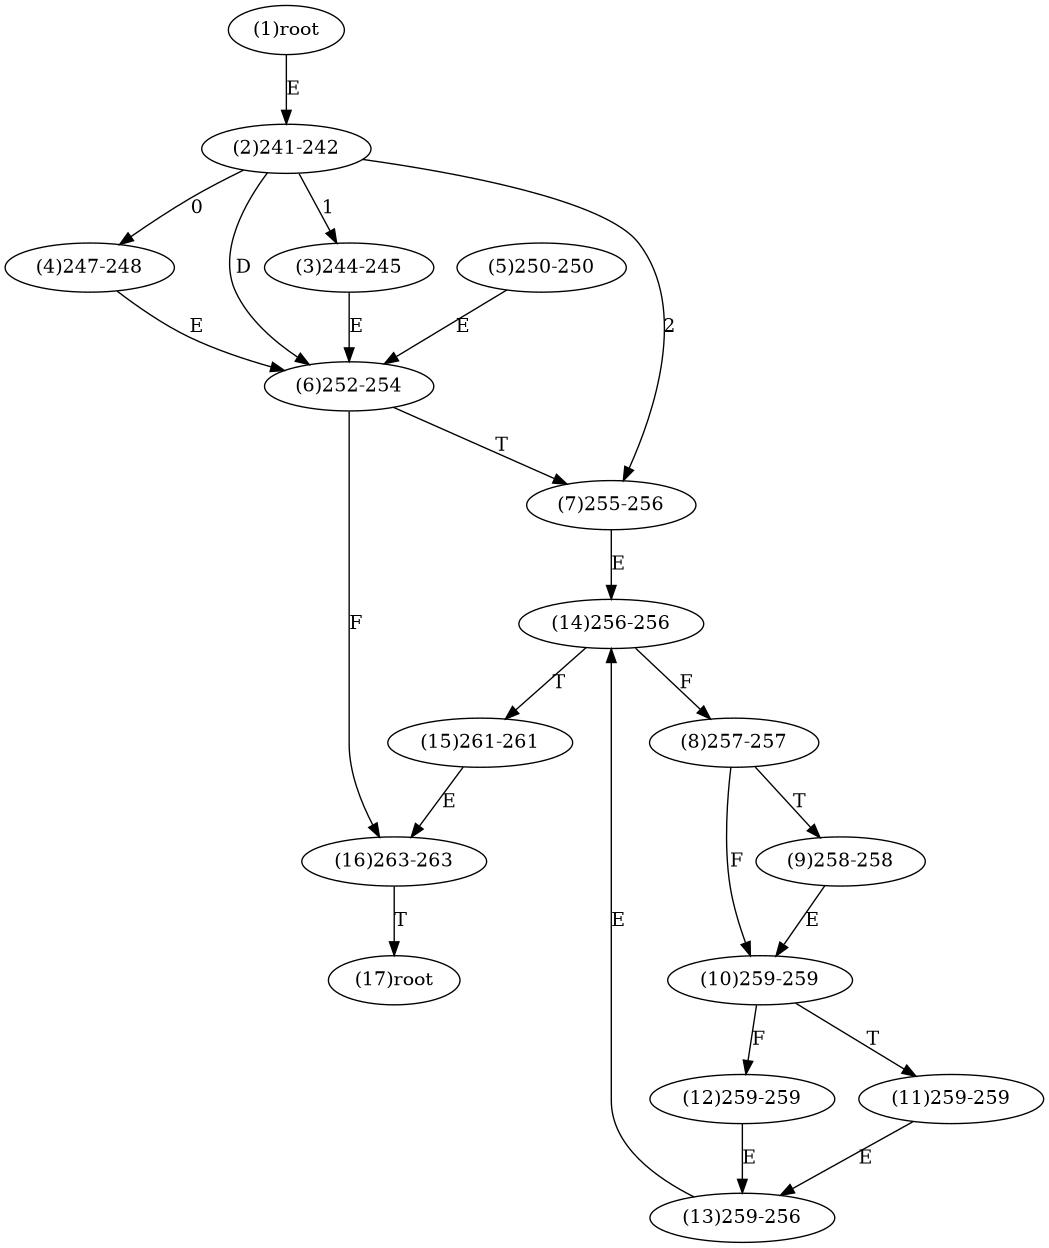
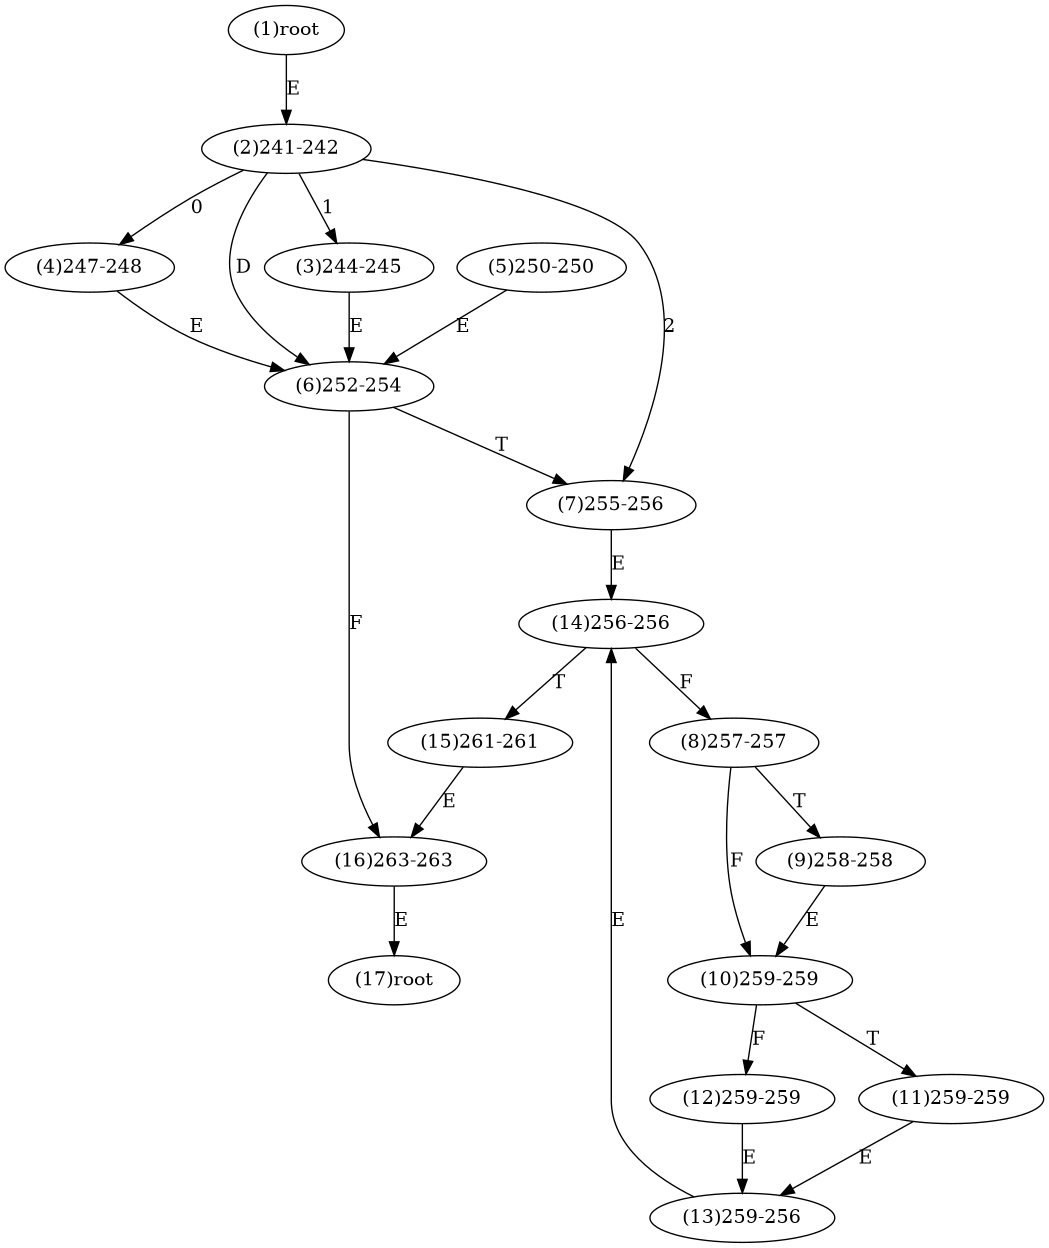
(401, 921) -> (402, 921)
